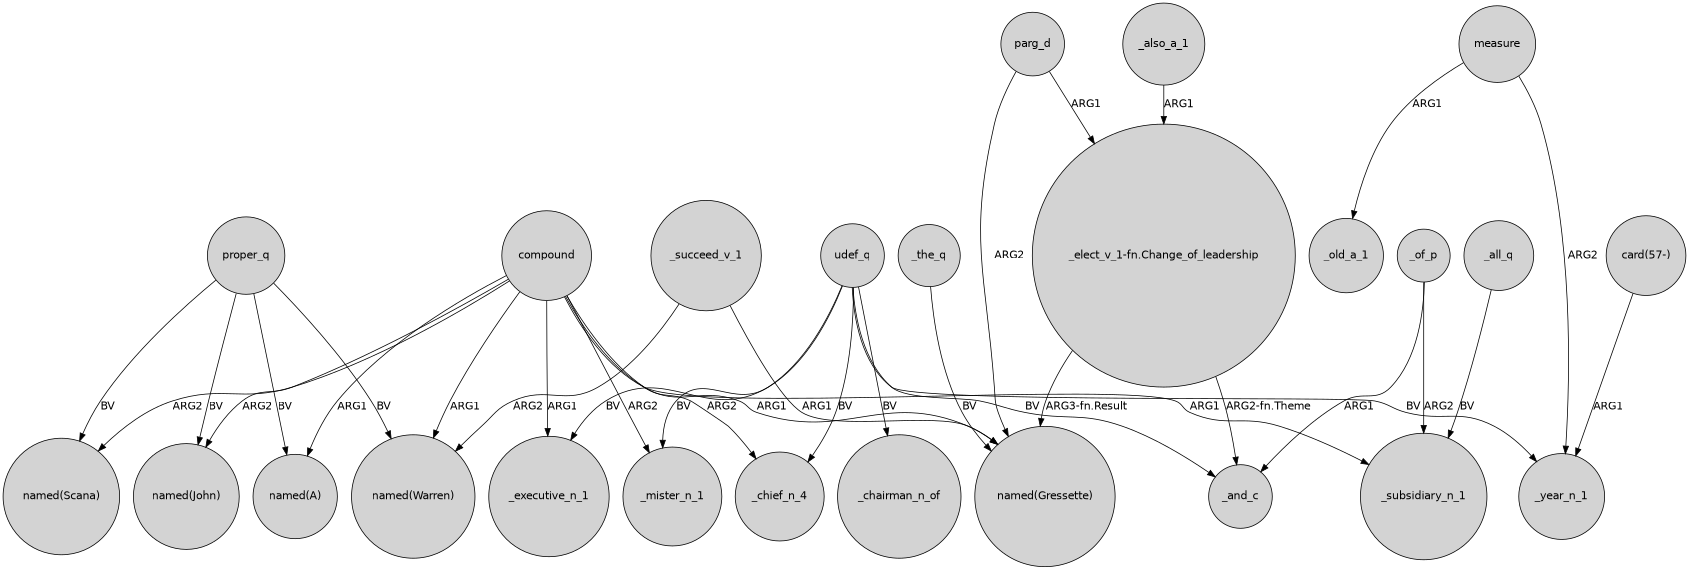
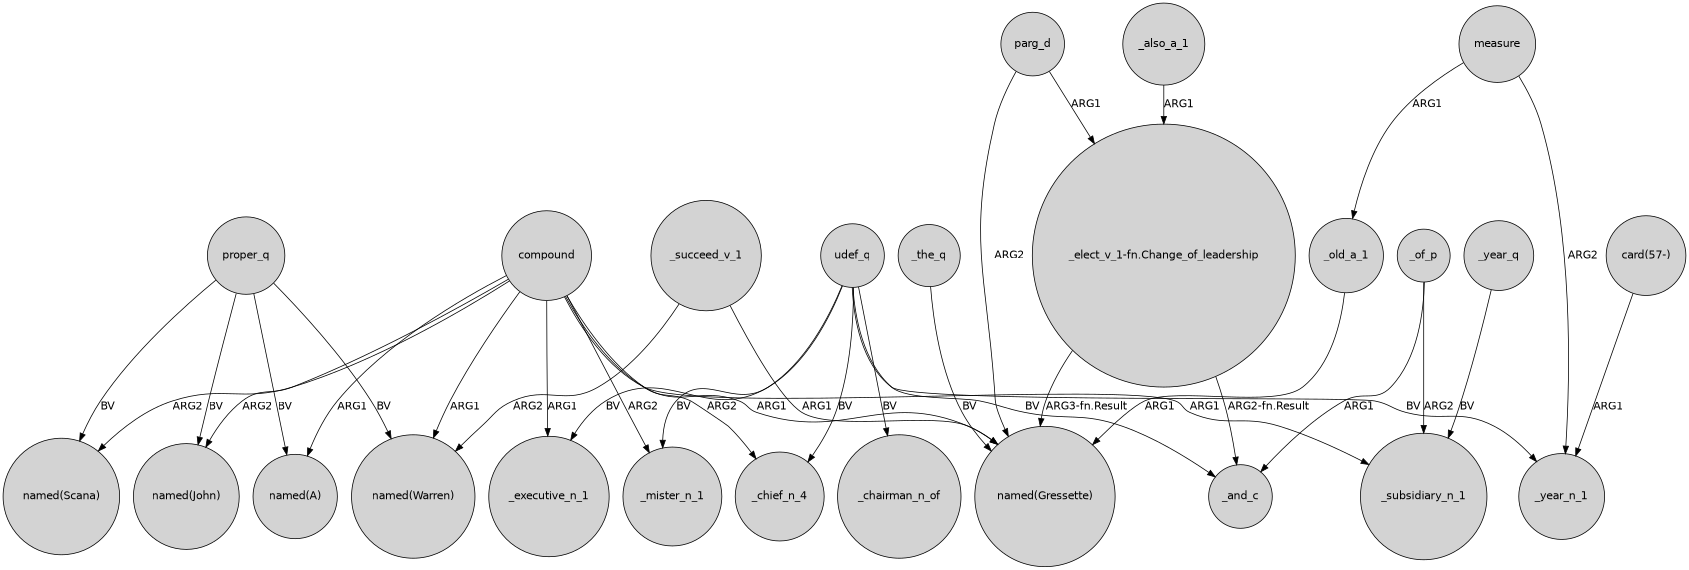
(1499, 256) -> (1499, 256)
none -> (1287, 394)
(1268, 407) -> (1268, 407)
